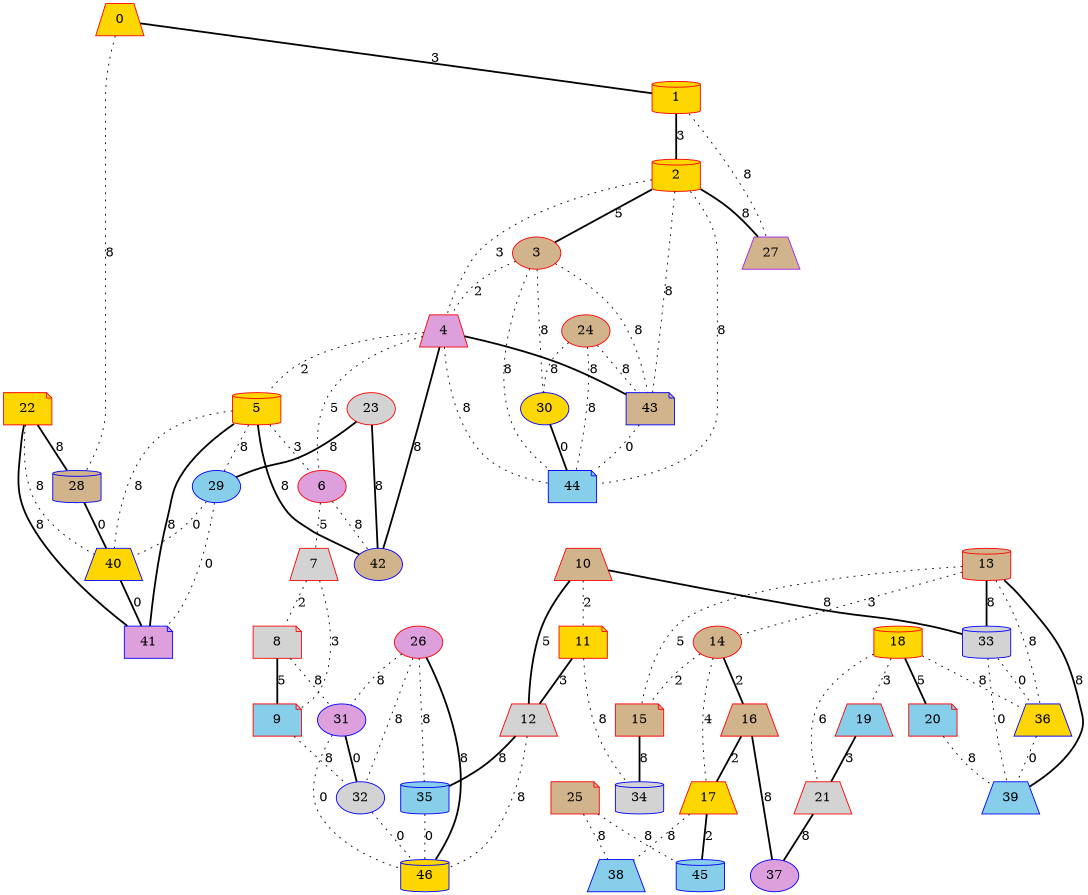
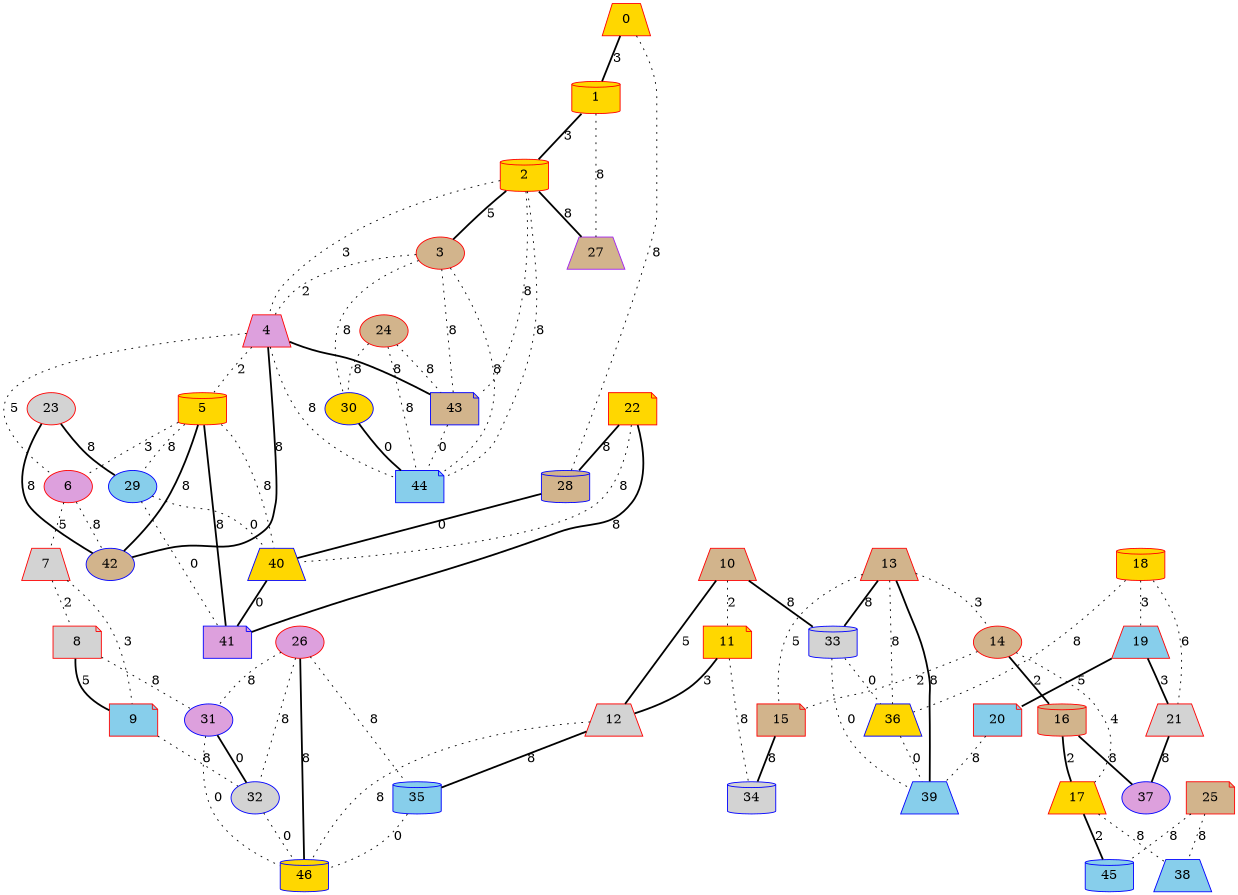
(987, 564) -> (889, 564)
(915, 681) -> (1073, 679)
(750, 720) -> (1062, 720)
